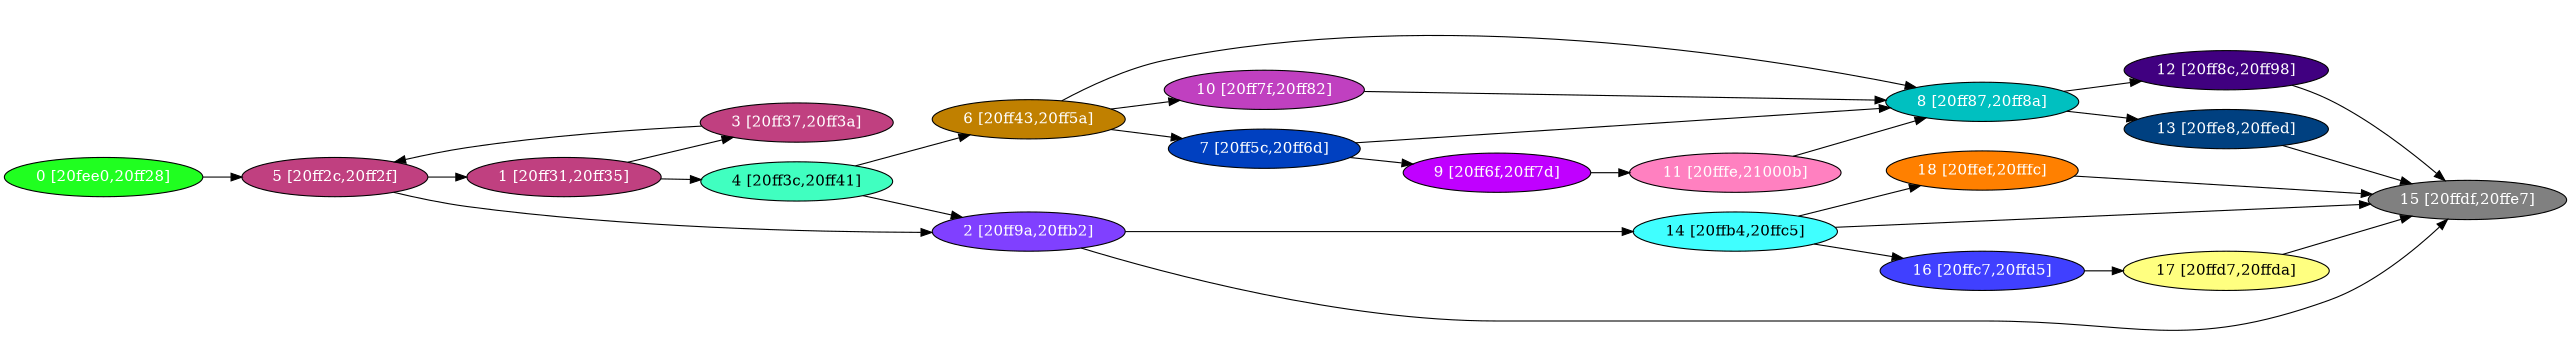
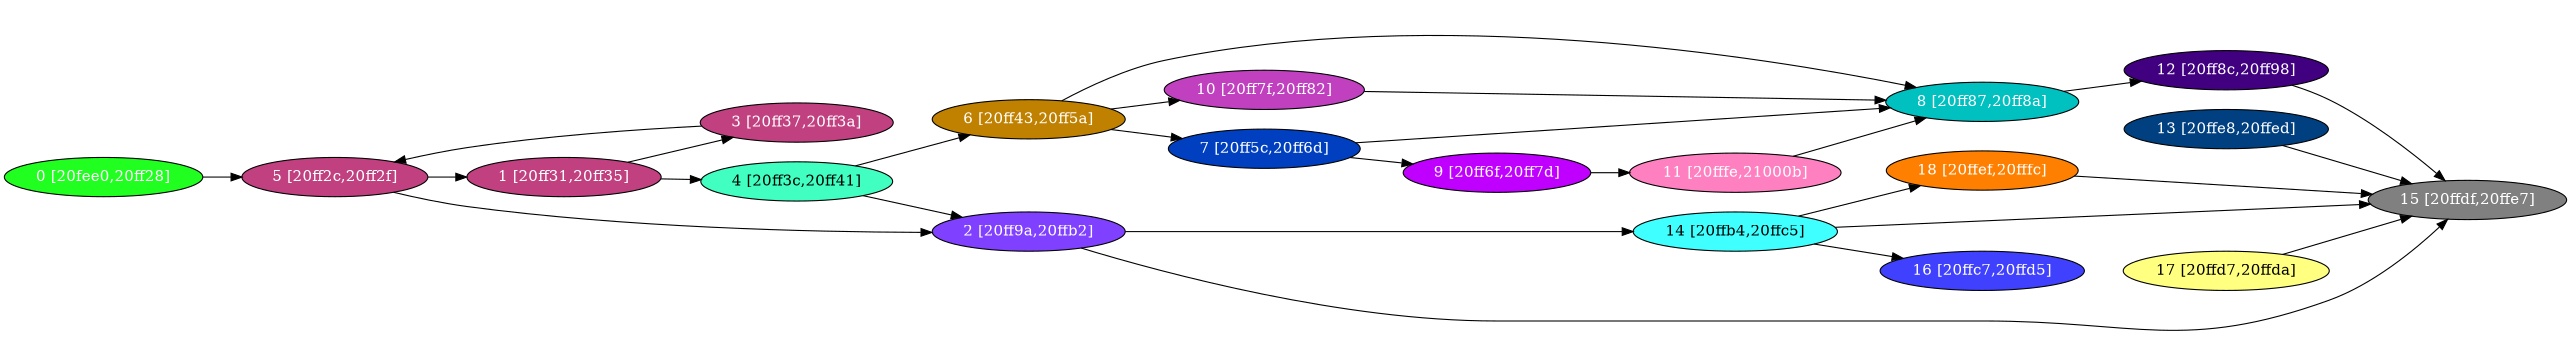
(2097, 115) -> none
(2098, 271) -> none
